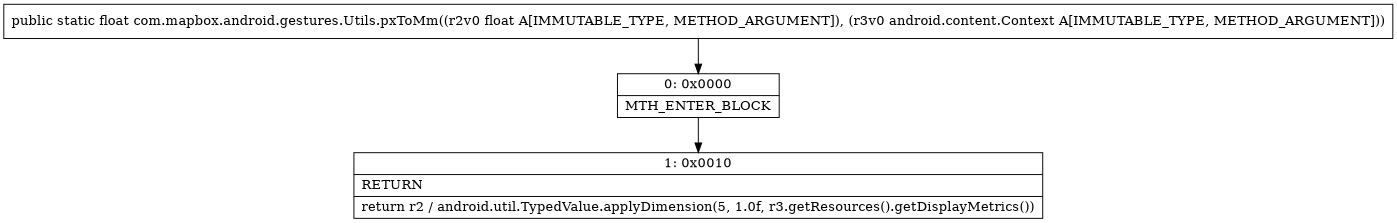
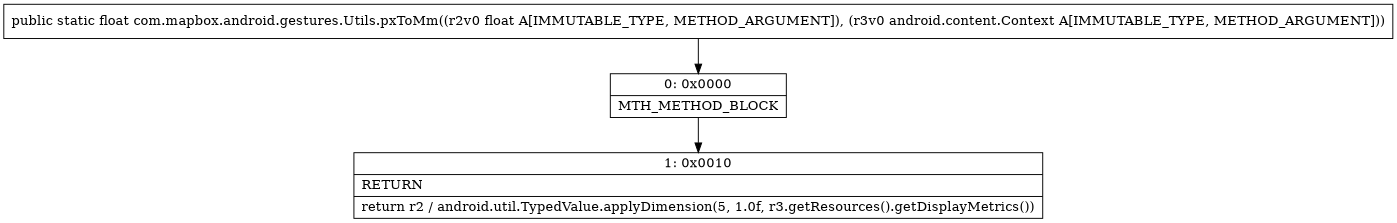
(698, 106) -> (698, 106)
